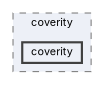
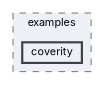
(52, 23) -> (52, 23)
